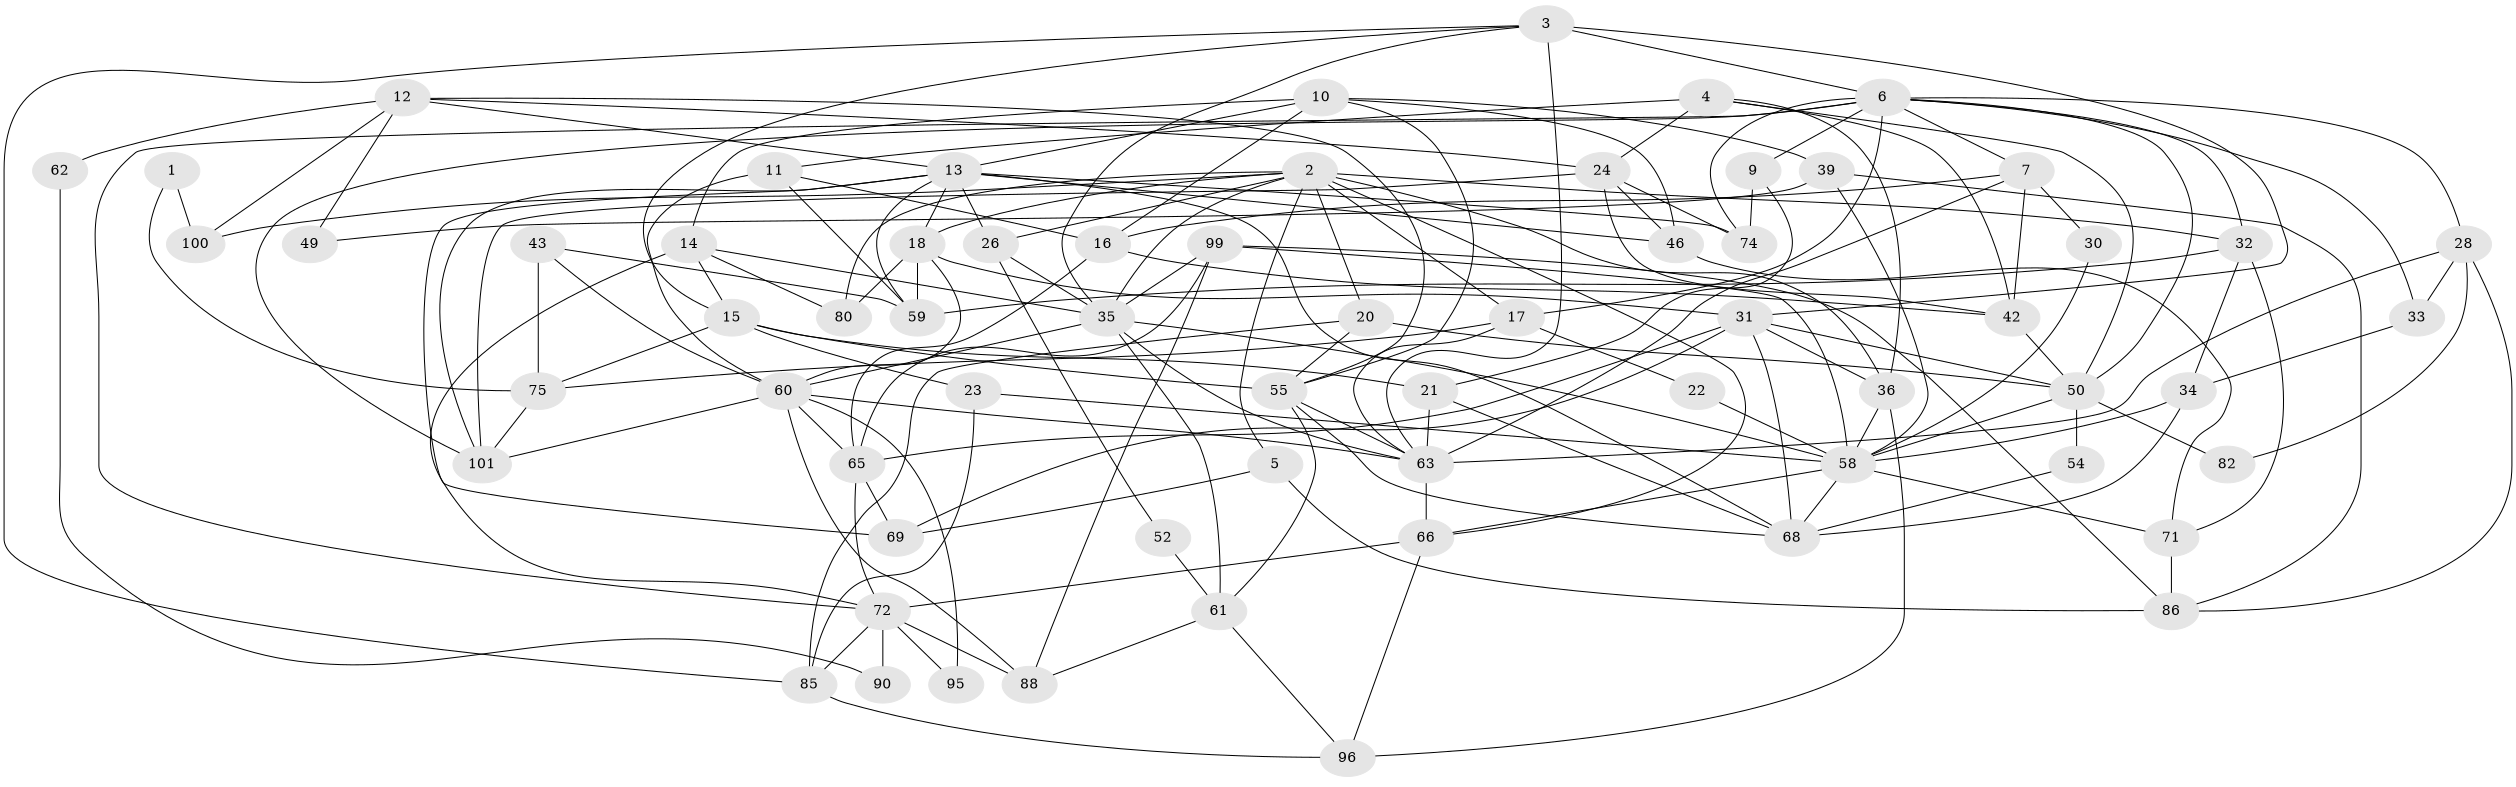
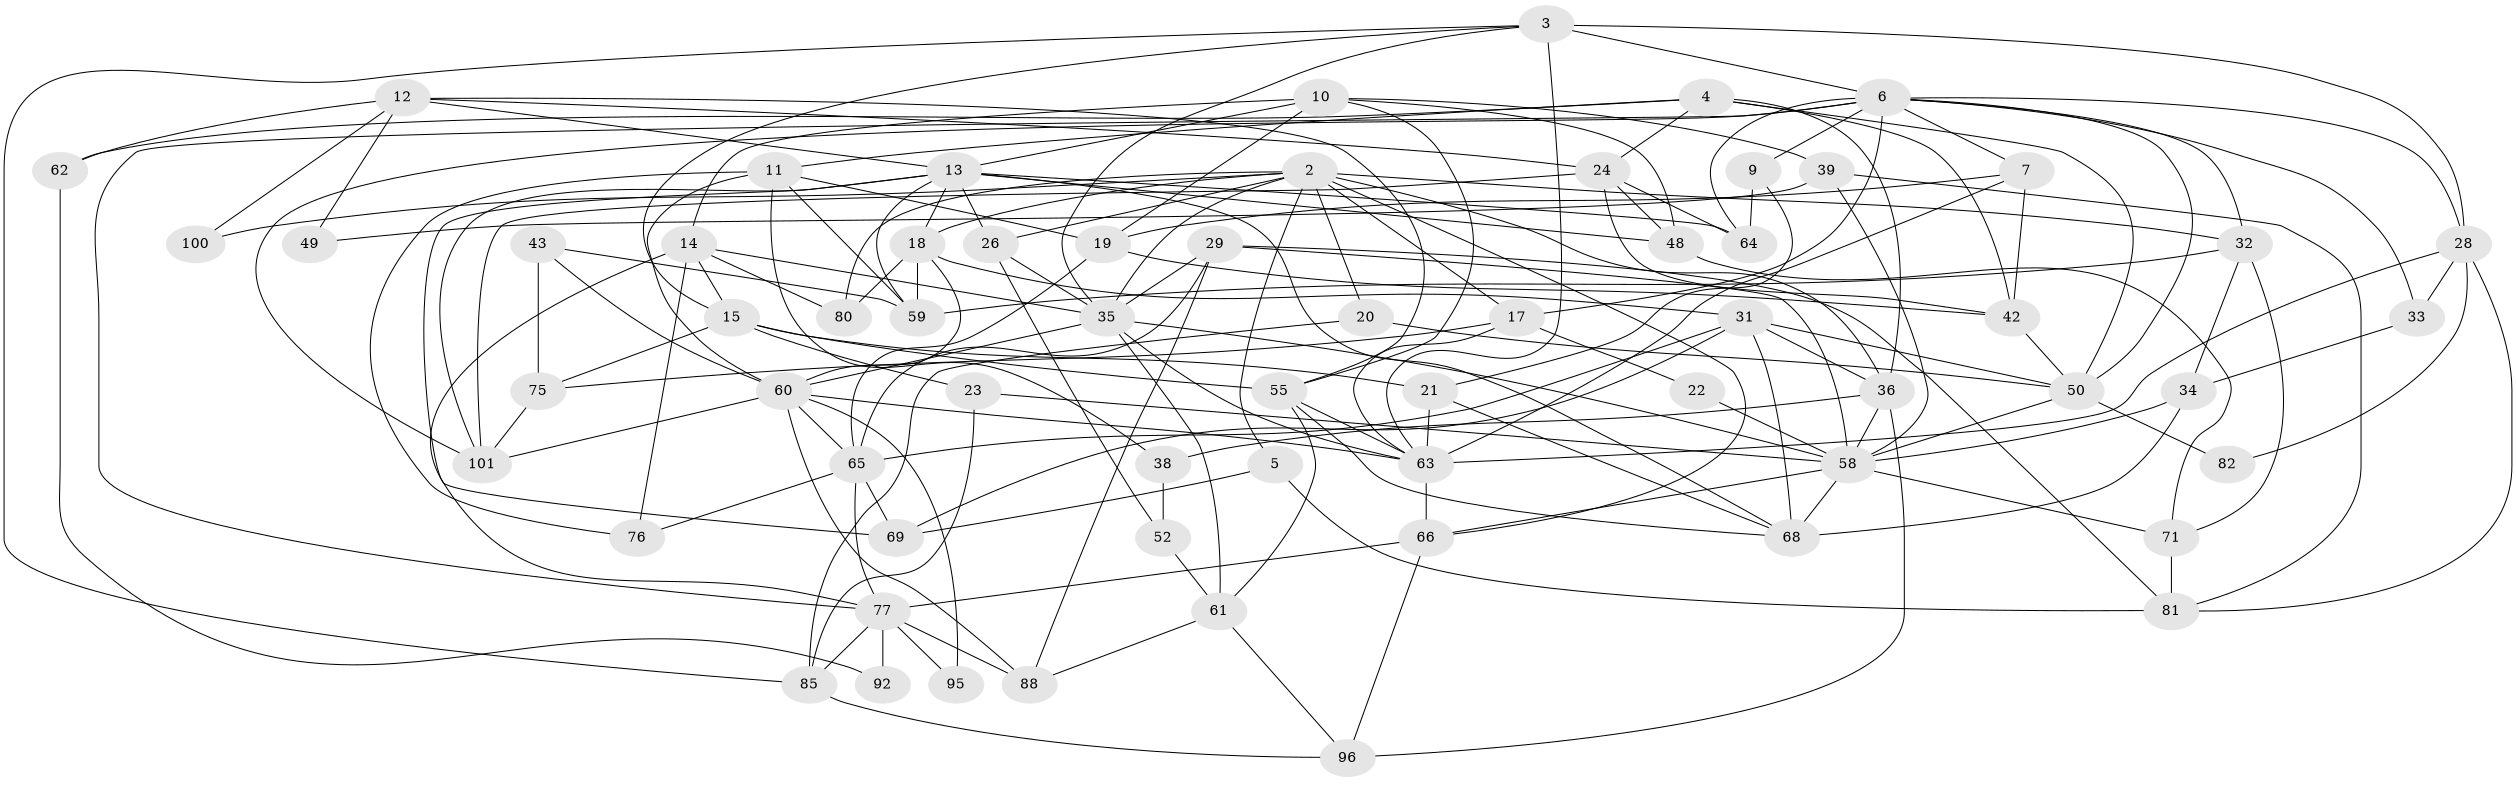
none -> (679, 117)
(2188, 132) -> (2060, 44)
(172, 171) -> none
(1103, 244) -> (1103, 244)
(1215, 244) -> (1215, 244)
(1676, 244) -> (1676, 244)
(1749, 244) -> (1749, 244)
(2094, 244) -> none
(1323, 354) -> none
none -> (1163, 465)
(2077, 465) -> none
none -> (637, 538)
(883, 611) -> (883, 611)
(2171, 611) -> (2171, 611)
(883, 685) -> (883, 685)
